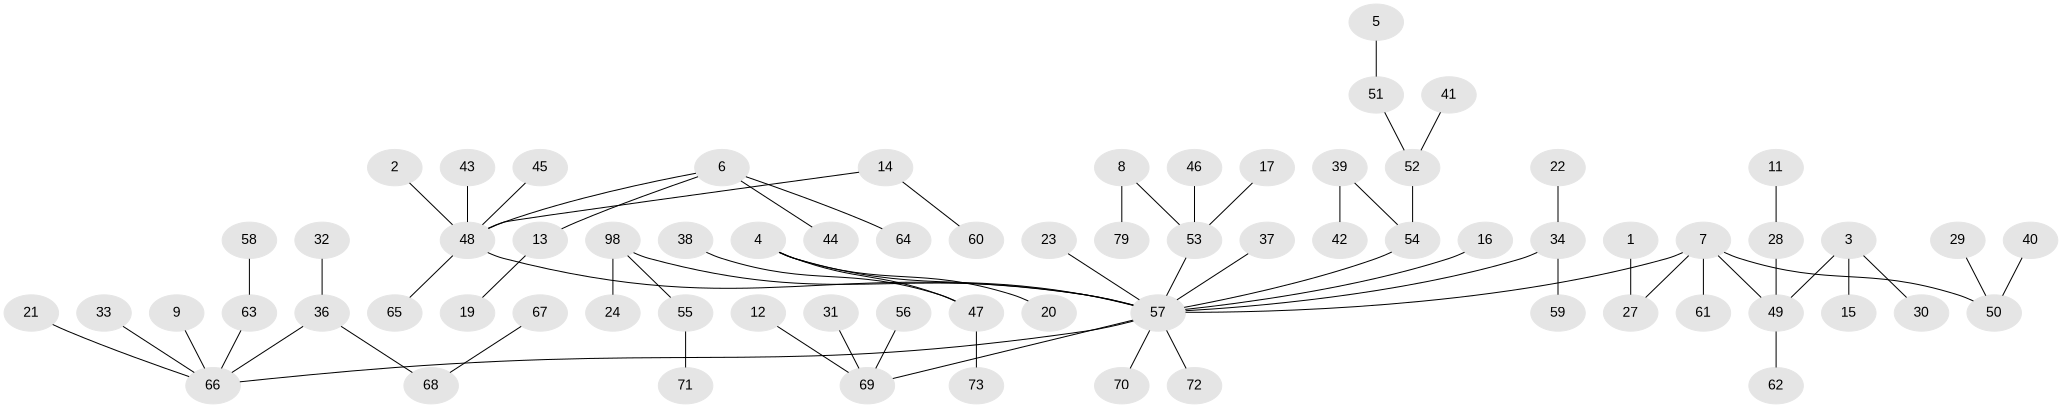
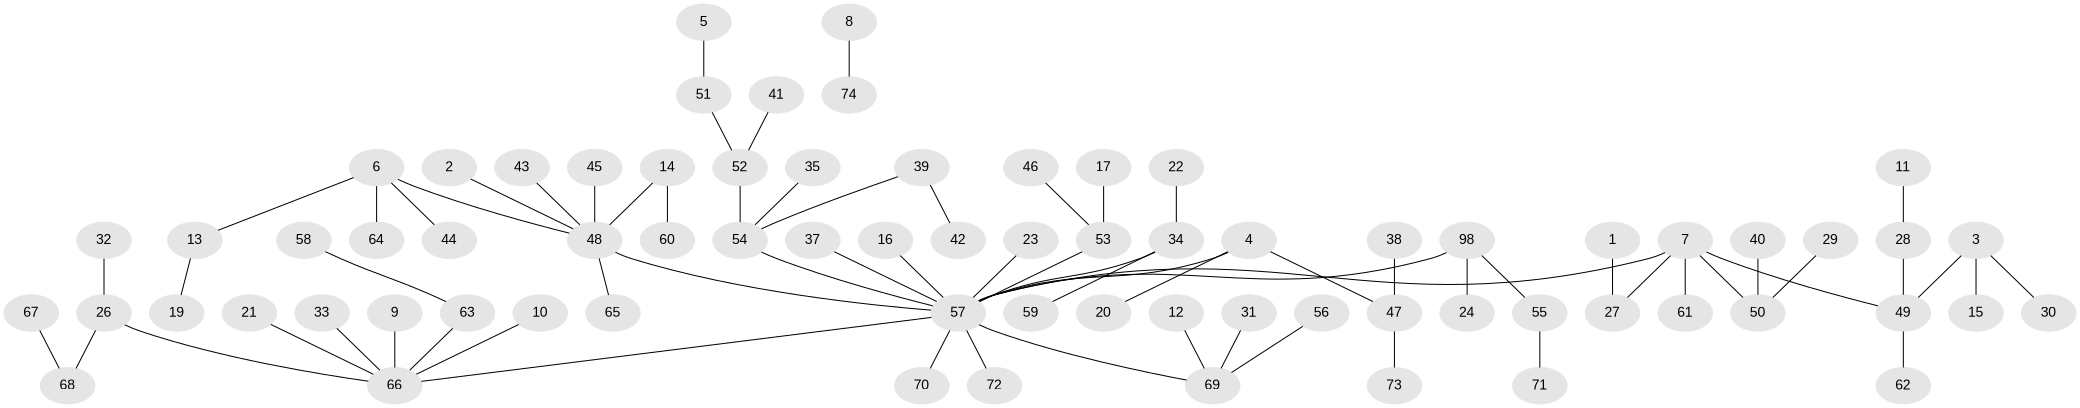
none -> (813, 168)
(1158, 204) -> none
(1122, 240) -> (849, 95)
(322, 313) -> (104, 313)
none -> (540, 313)
